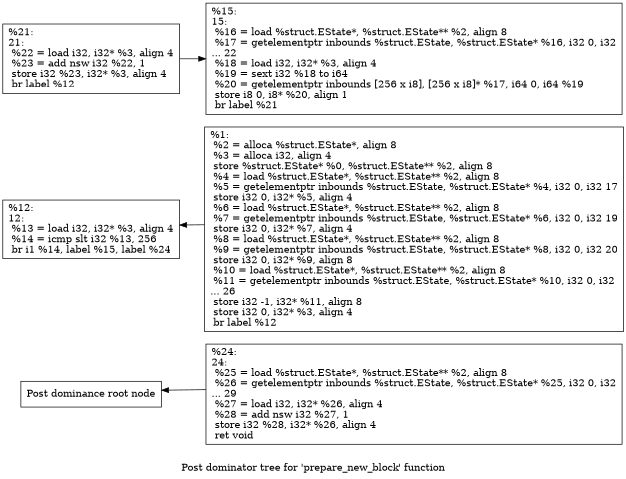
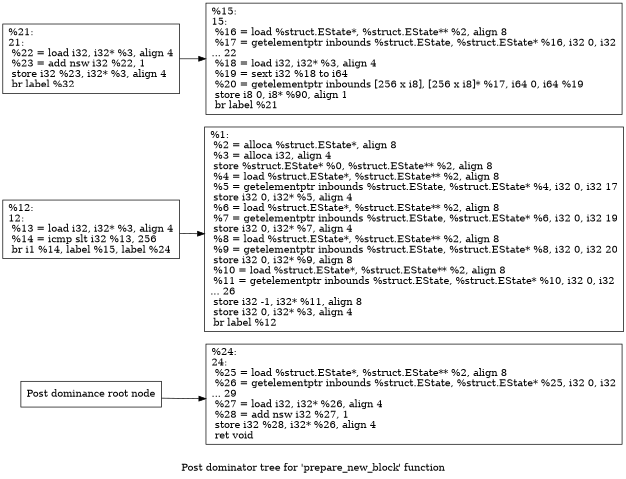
(42, 85) -> (42, 85)
(280, 95) -> (280, 95)
(196, 225) -> (189, 234)
(187, 390) -> (180, 398)
